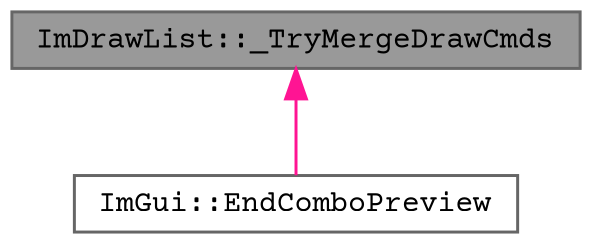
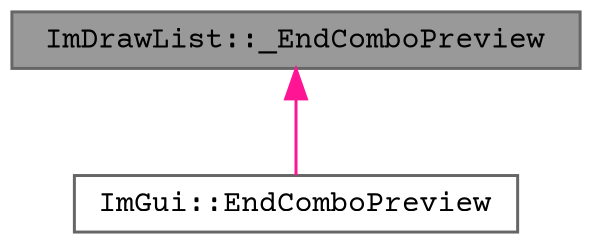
(296, 40) -> (296, 40)
